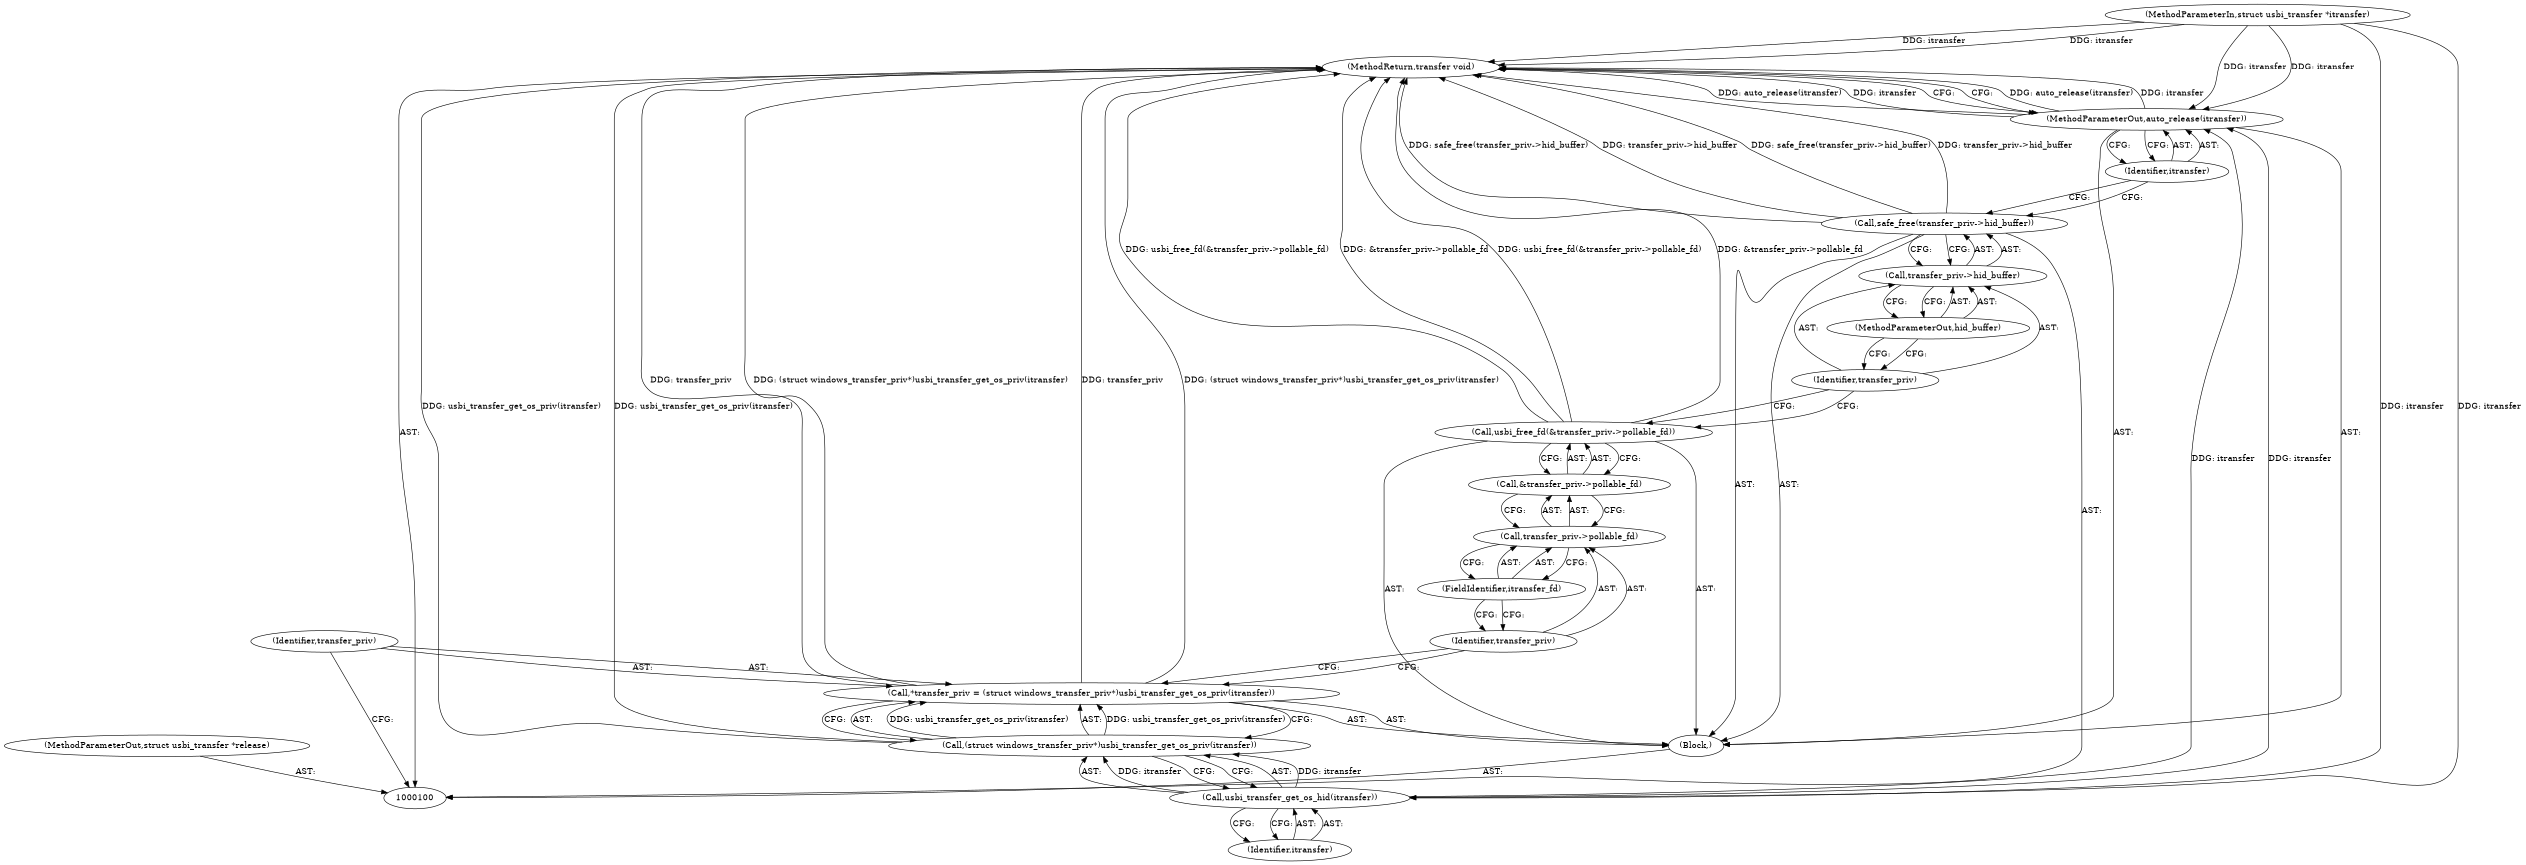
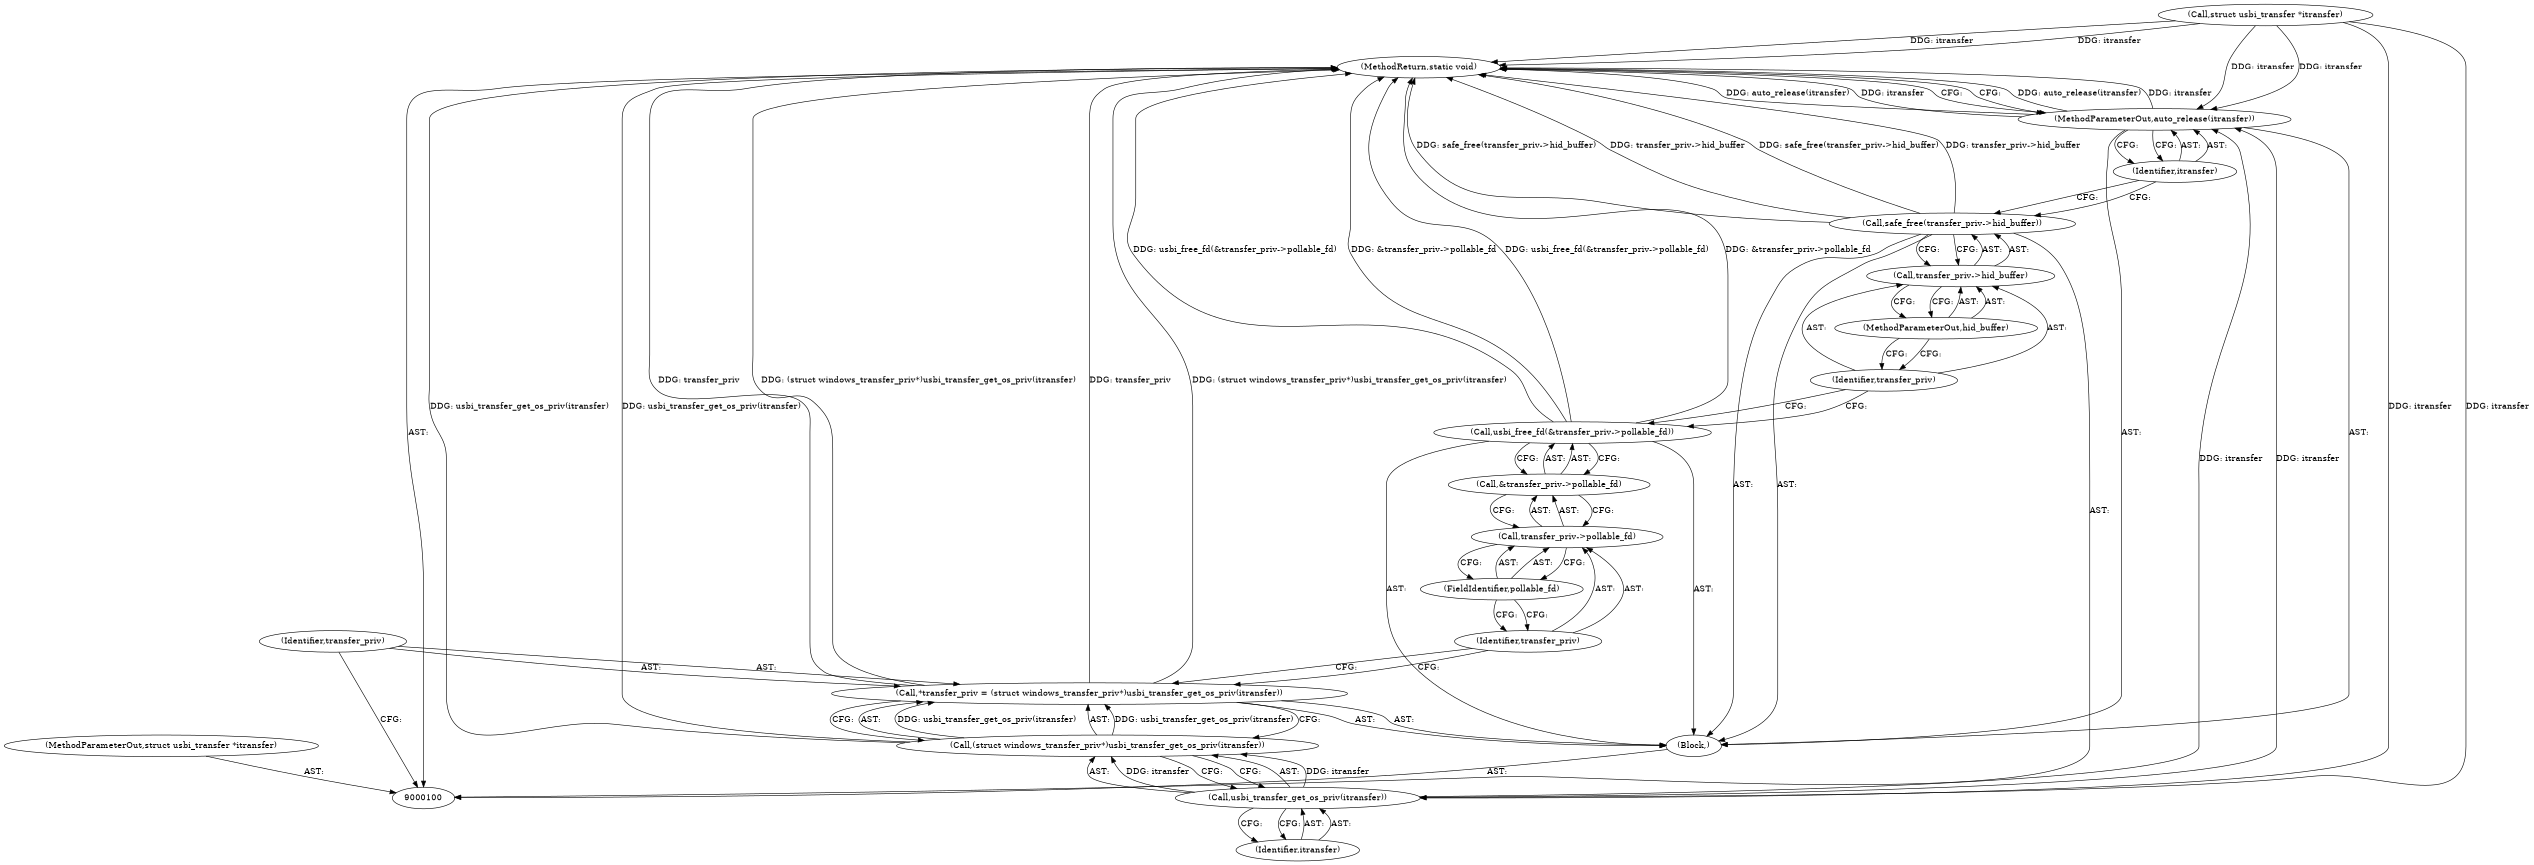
(2258, 15) -> (2266, 15)
(1411, 67) -> (1419, 67)
(1502, 589) -> (1502, 589)
(157, 746) -> (161, 746)
(415, 798) -> (424, 798)
(1290, 798) -> (1298, 798)
